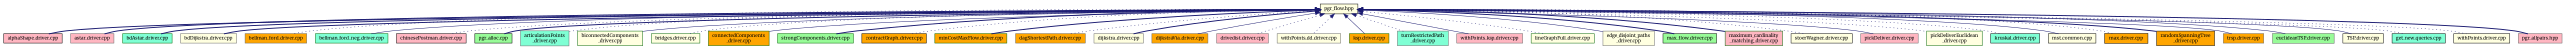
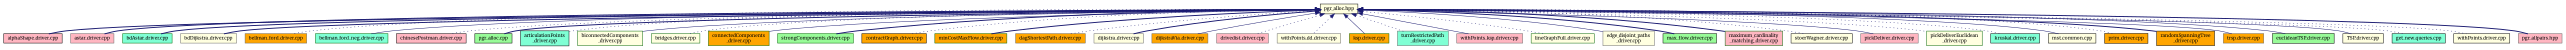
(1339, 9) -> (1339, 9)
(545, 38) -> (545, 38)
(2126, 38) -> (2126, 38)
(2303, 38) -> (2303, 38)
